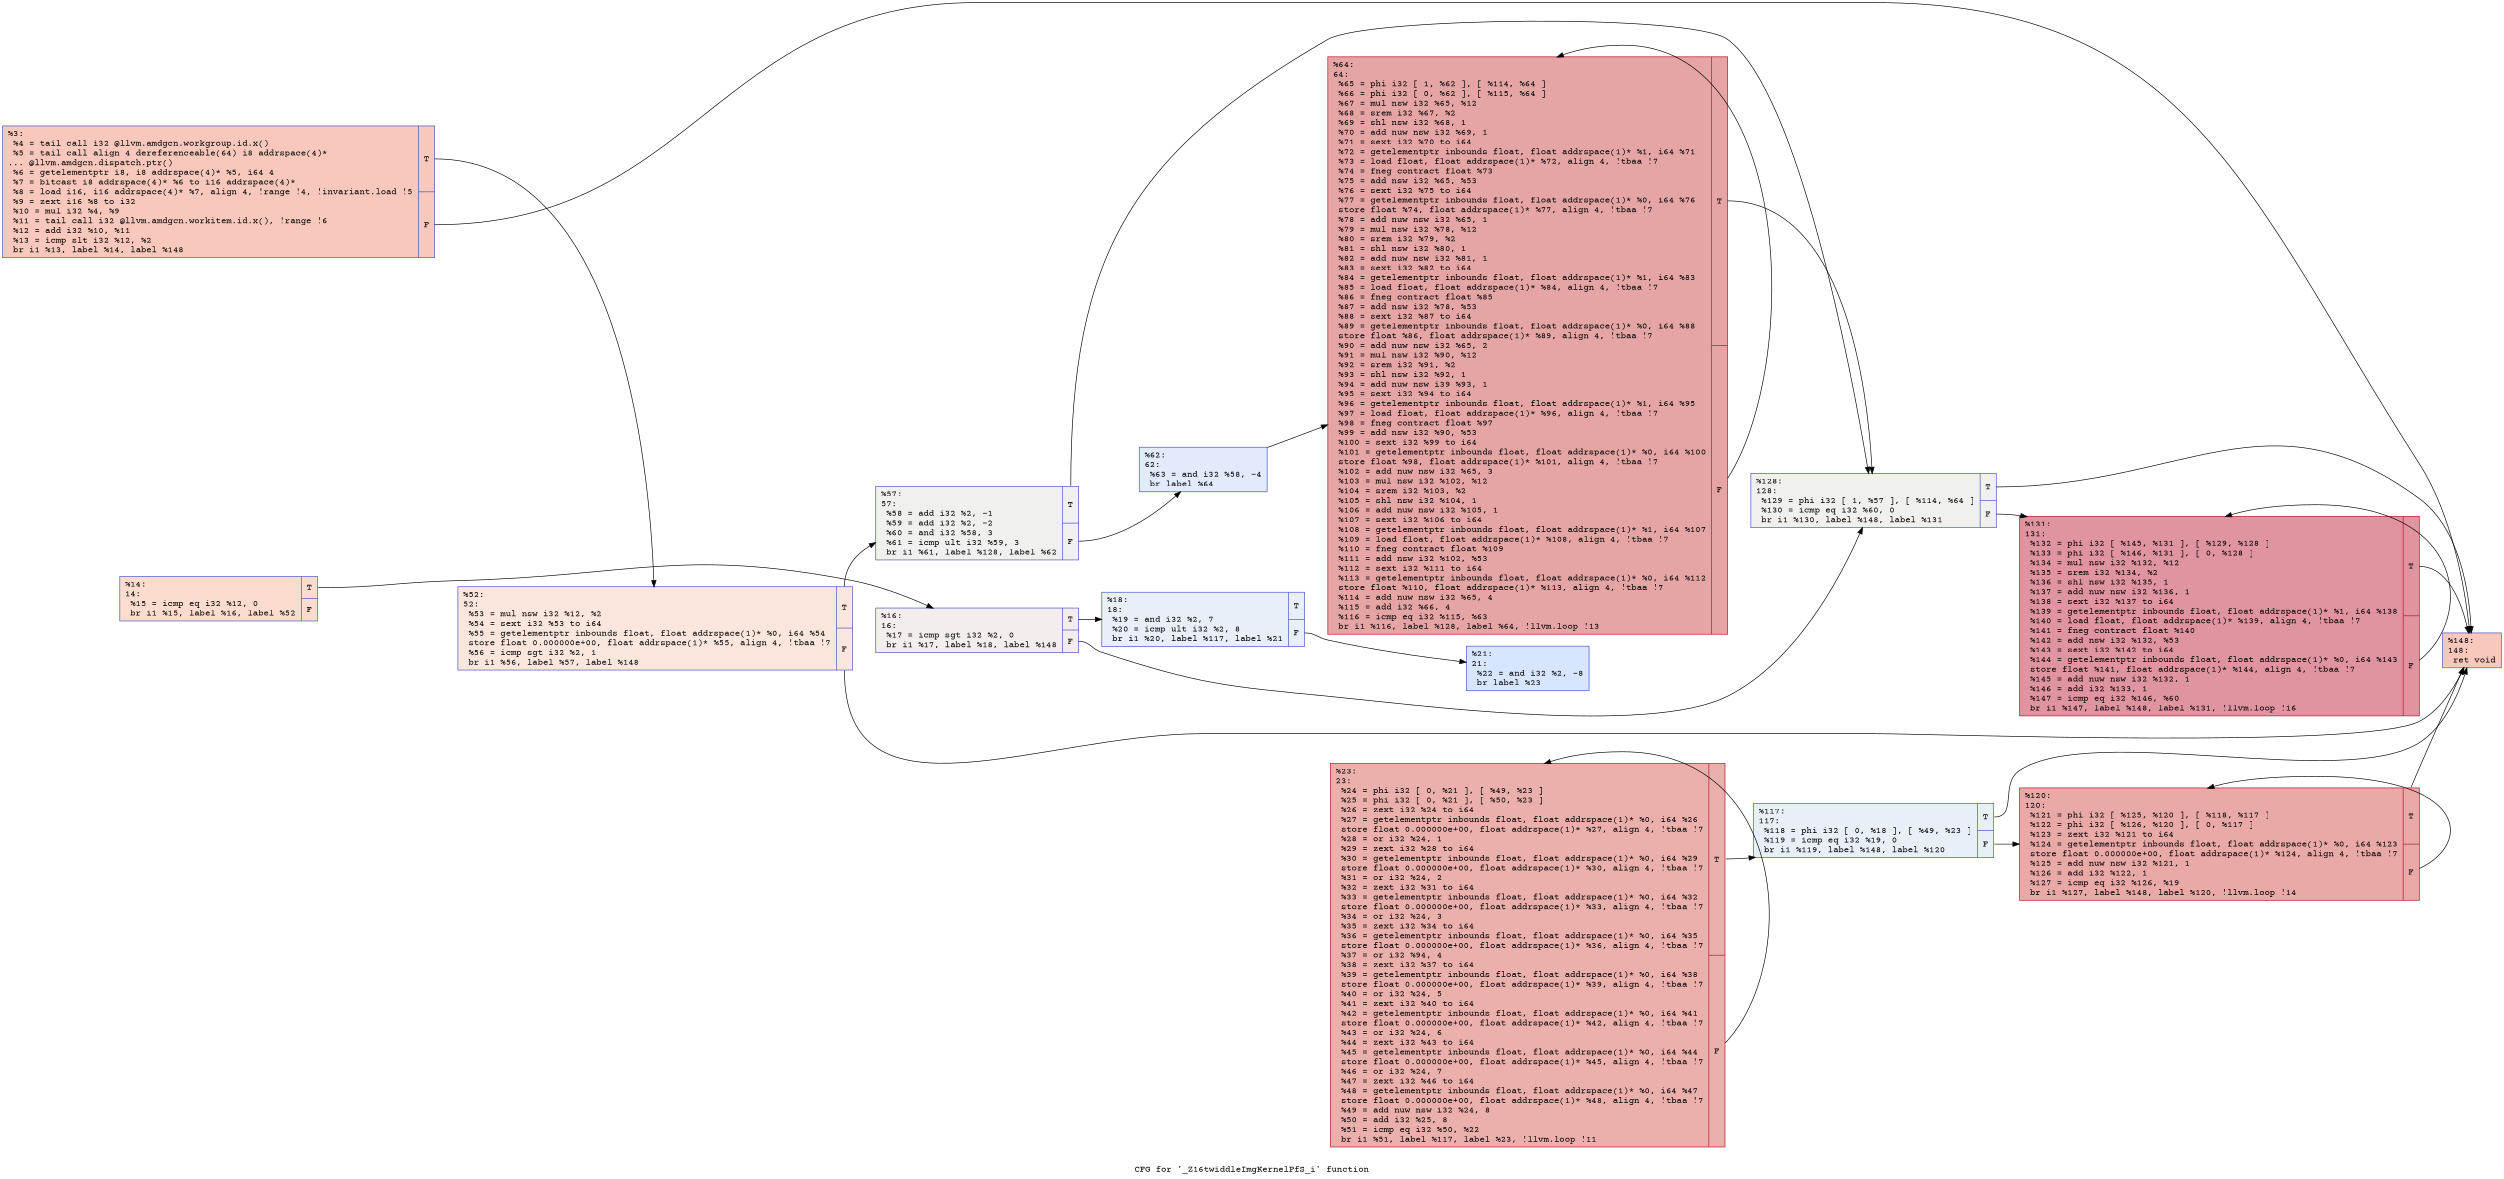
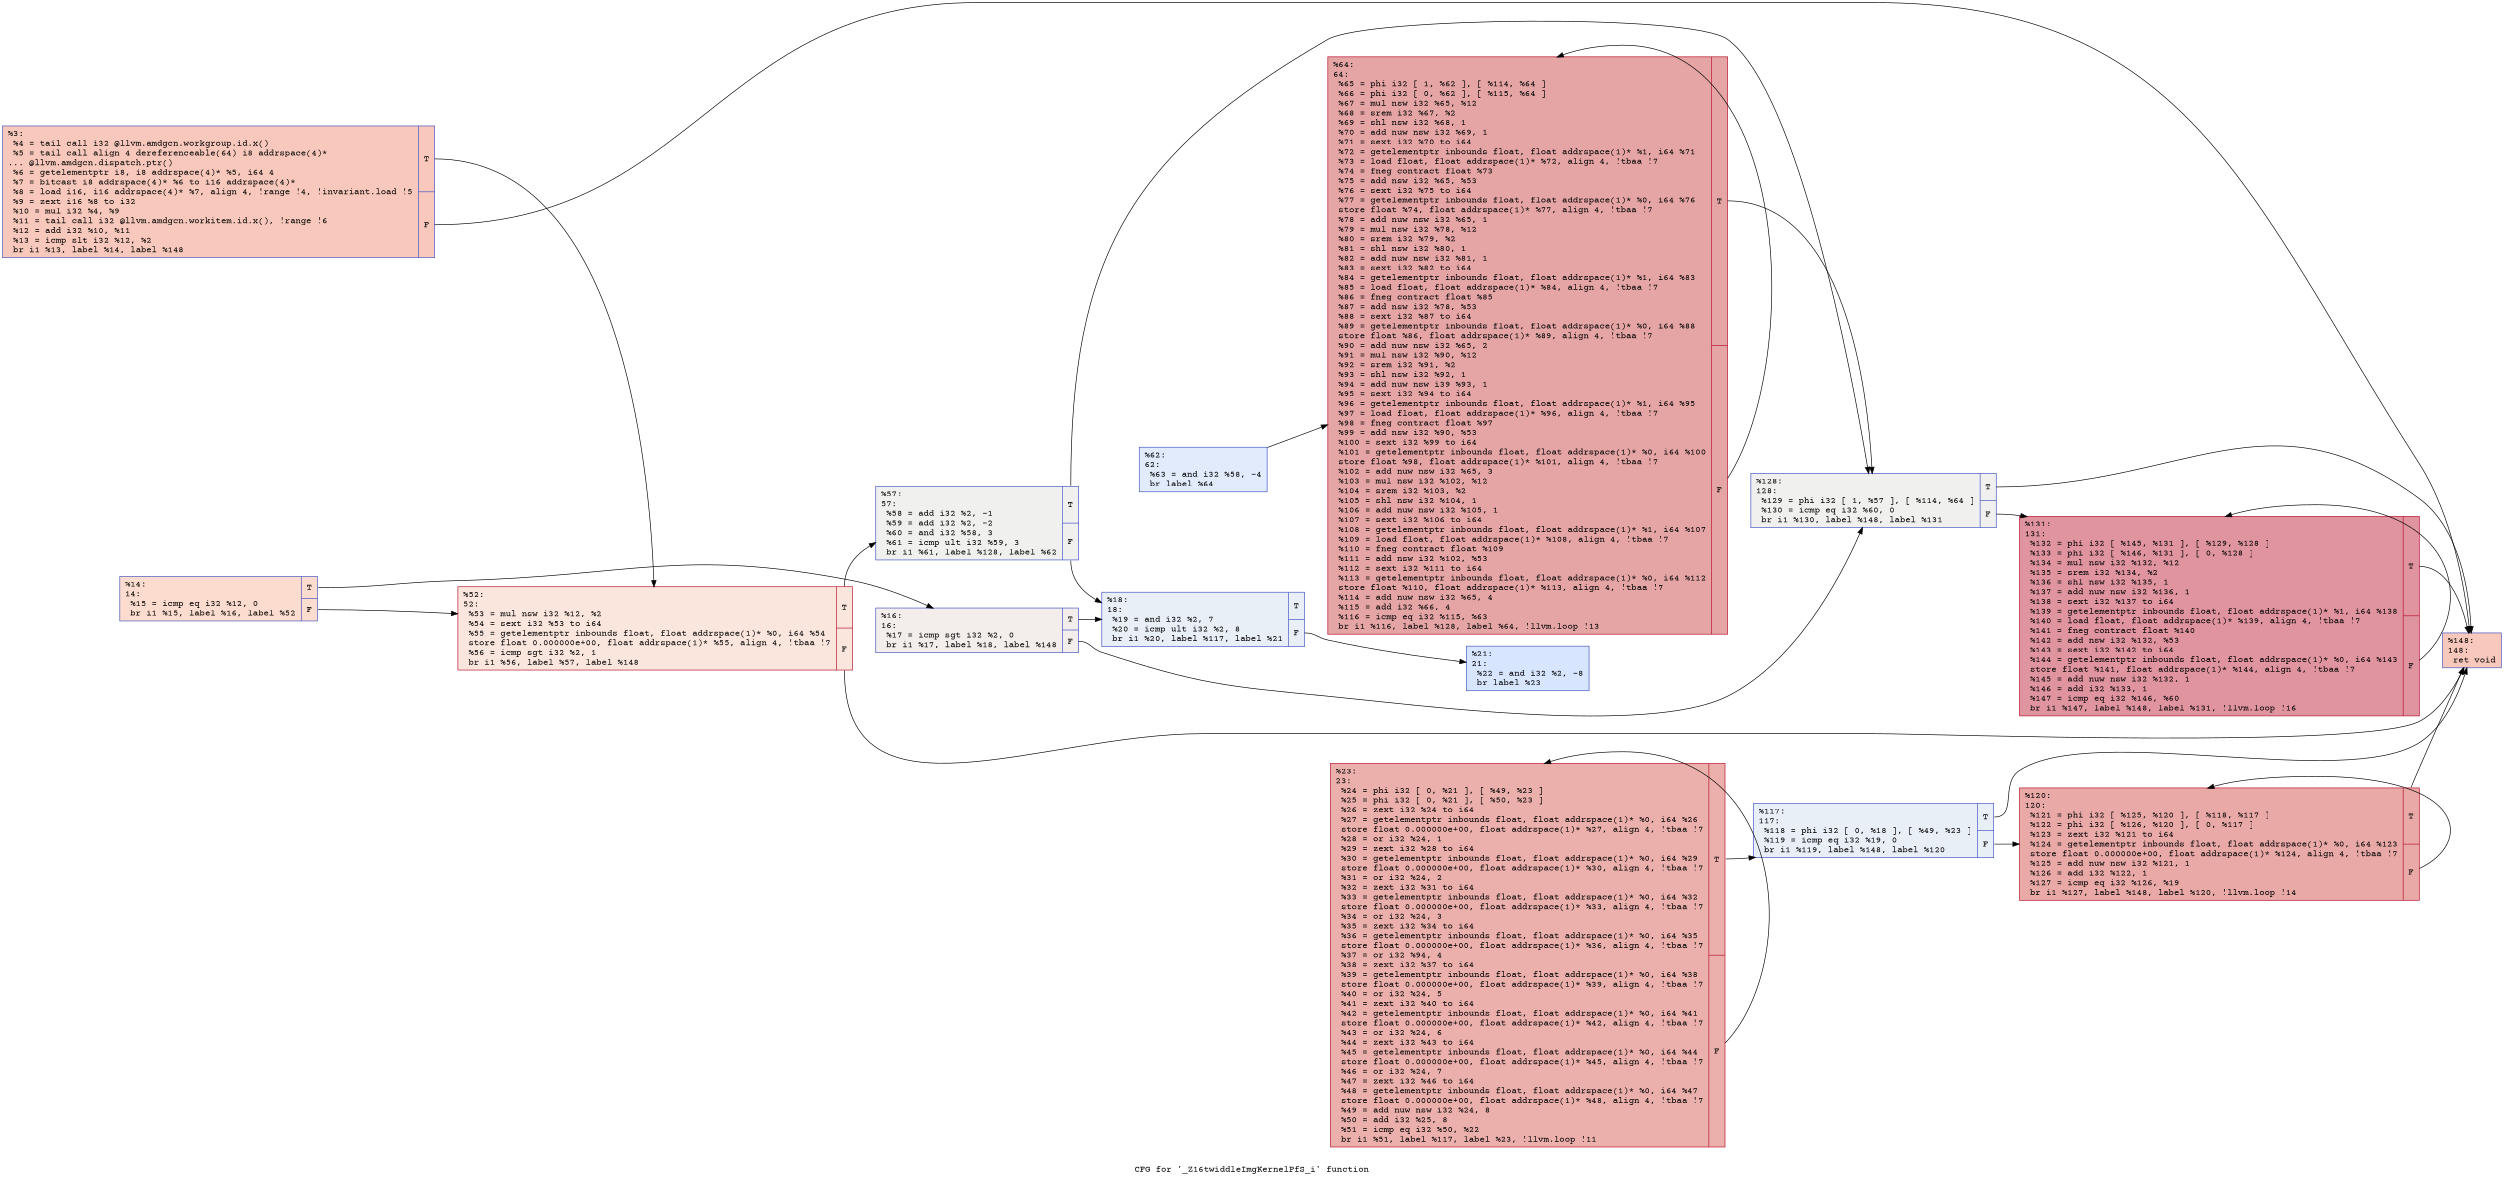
(1131, 527) -> (1078, 584)
none -> (385, 611)
(655, 628) -> (655, 628)
